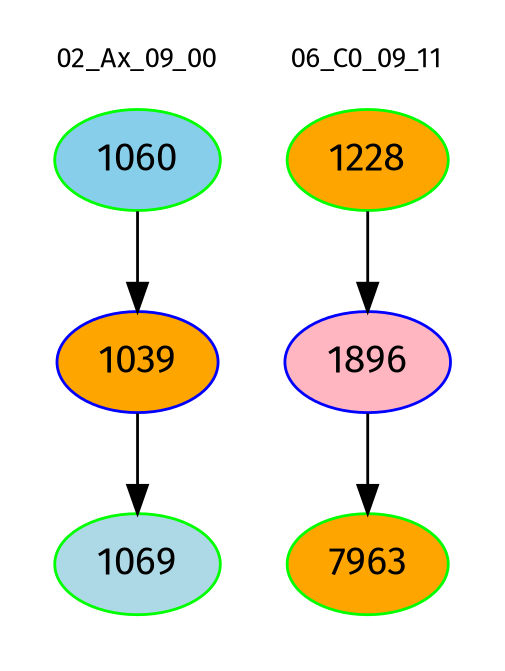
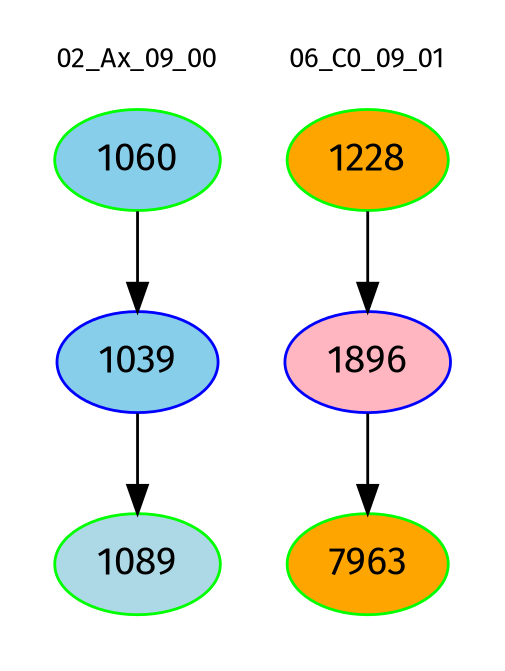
(368, 60) -> (368, 60)
(138, 362) -> (138, 362)
(138, 564) -> (138, 564)
